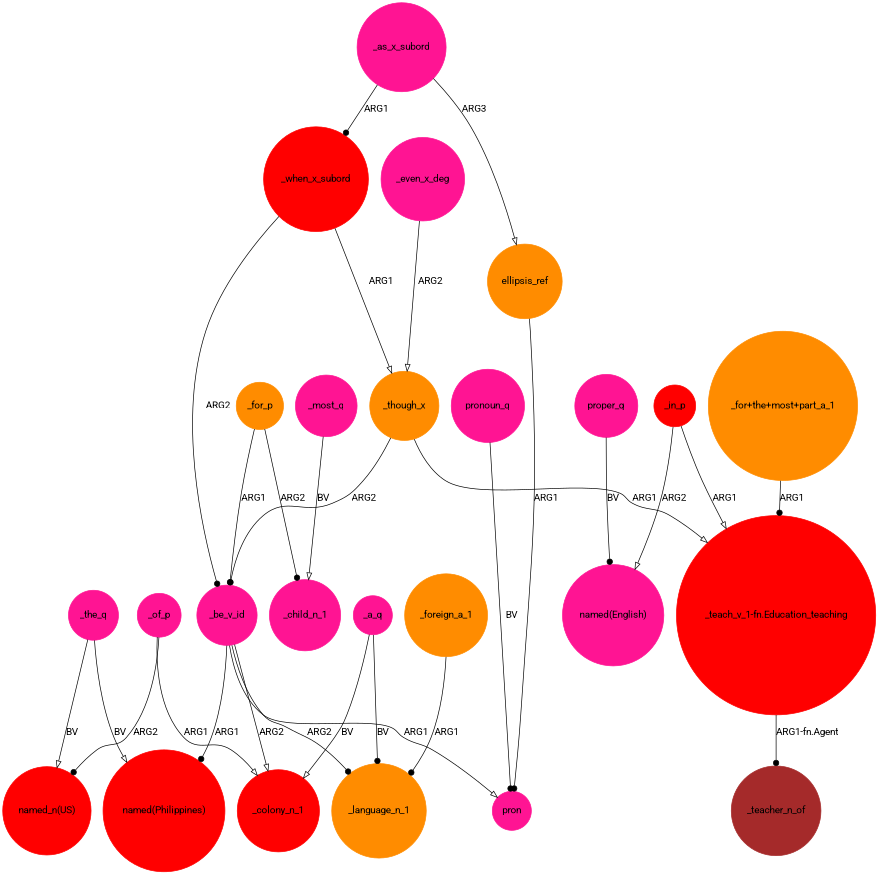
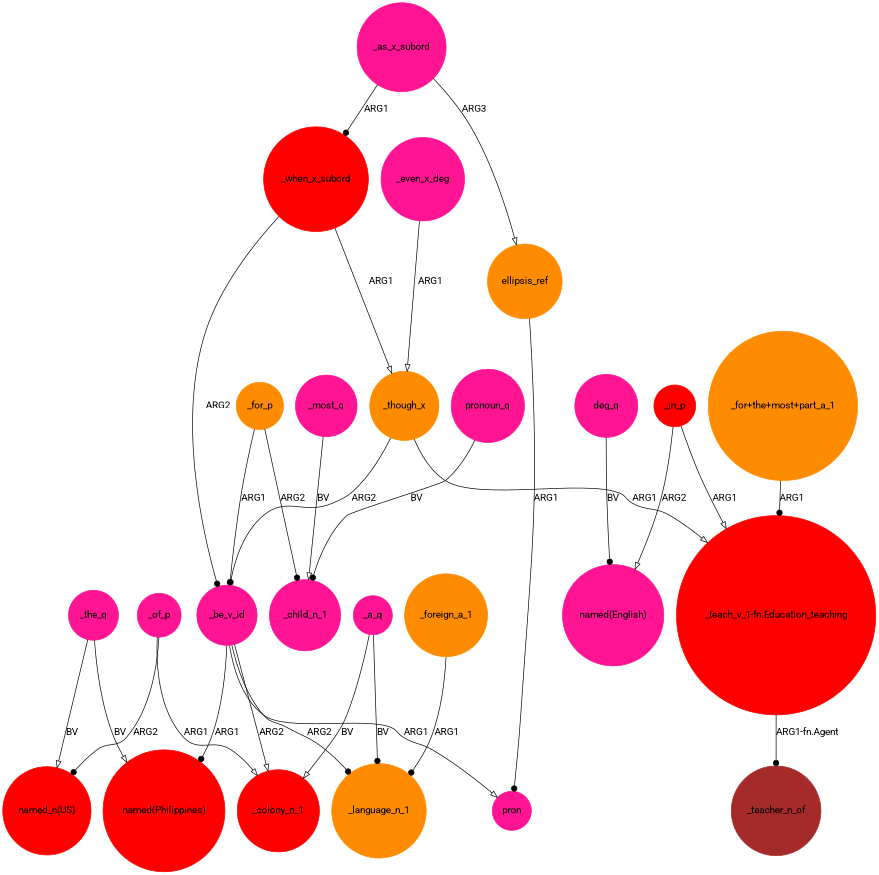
(430, 281) -> (430, 281)
(606, 406) -> (606, 406)
(500, 614) -> (387, 501)
